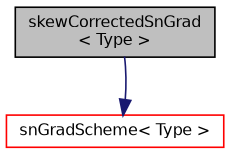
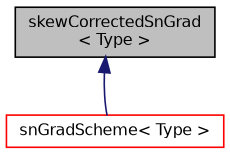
(126, 78) -> (105, 94)
